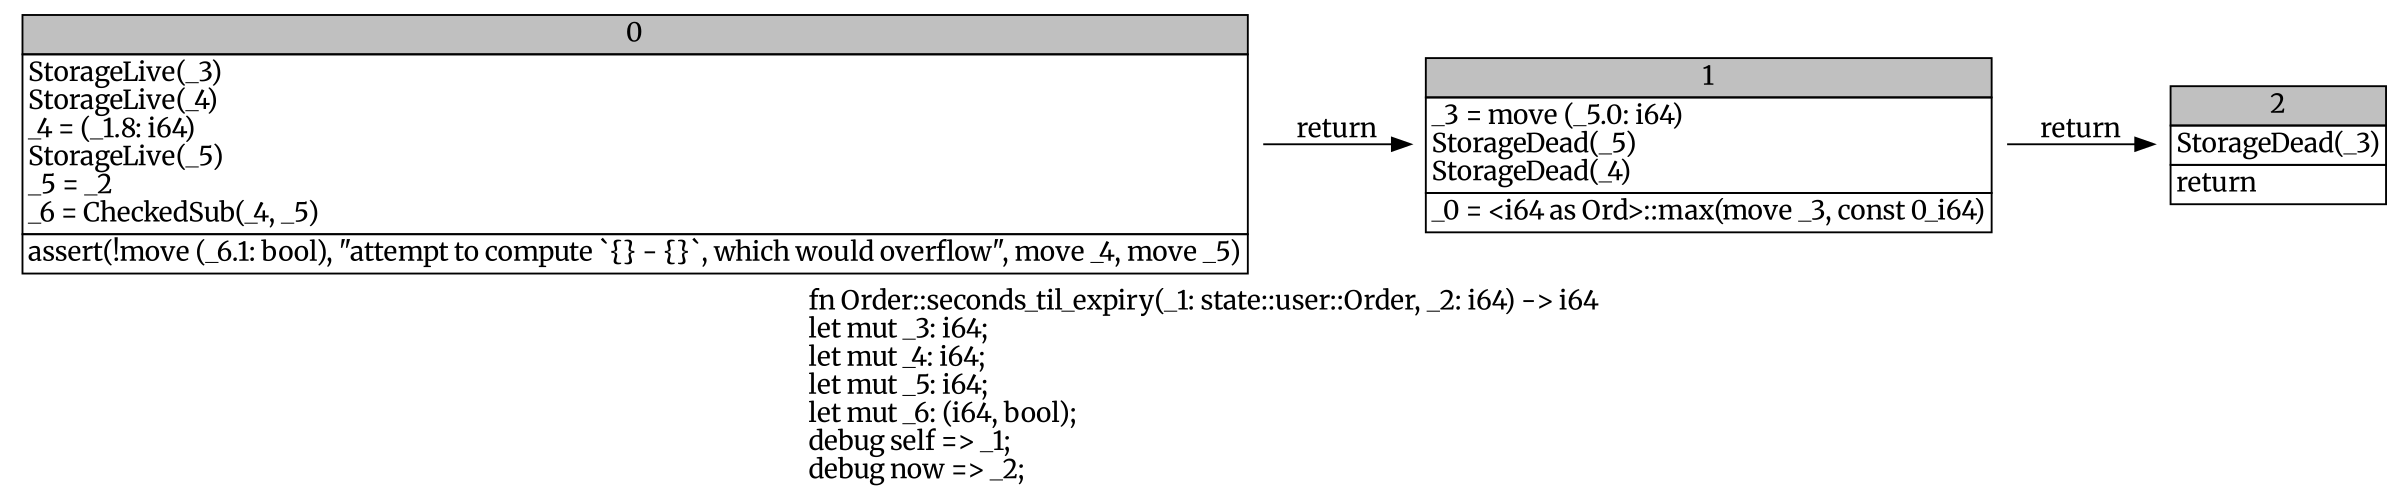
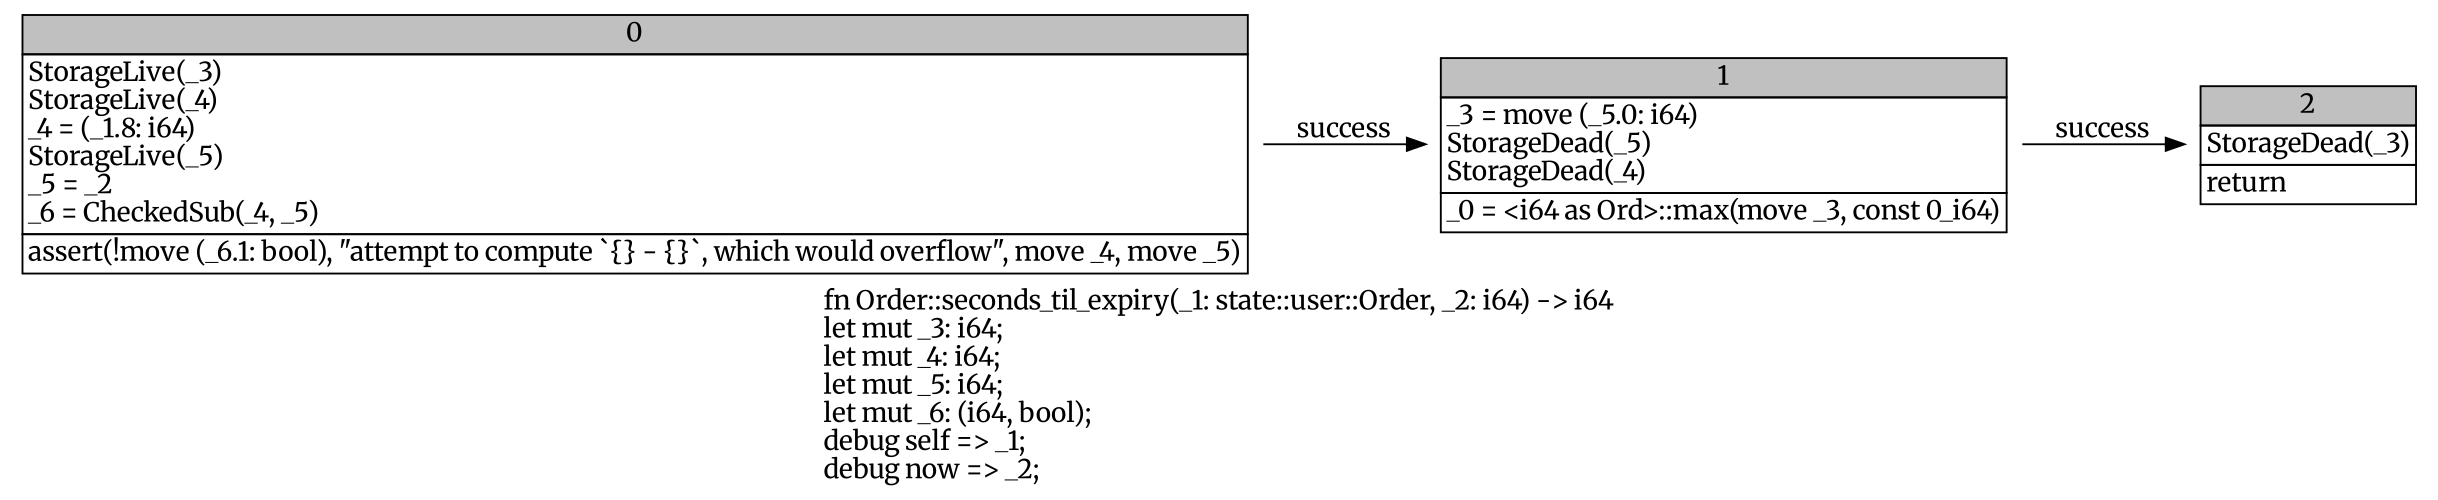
(1337, 130) -> (1344, 130)
(2081, 130) -> (2103, 130)
